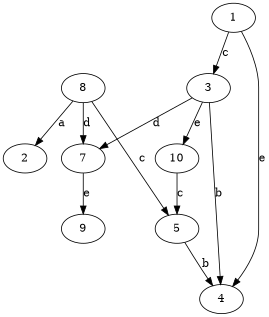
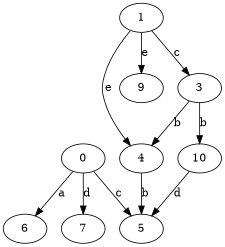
(83, 88) -> (83, 158)
(150, 121) -> none
(198, 123) -> (204, 123)
(25, 158) -> (25, 229)
(83, 190) -> (141, 49)
(180, 194) -> (178, 194)
(196, 261) -> (141, 190)
